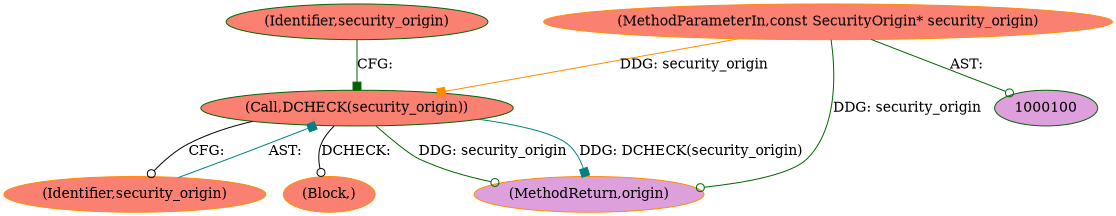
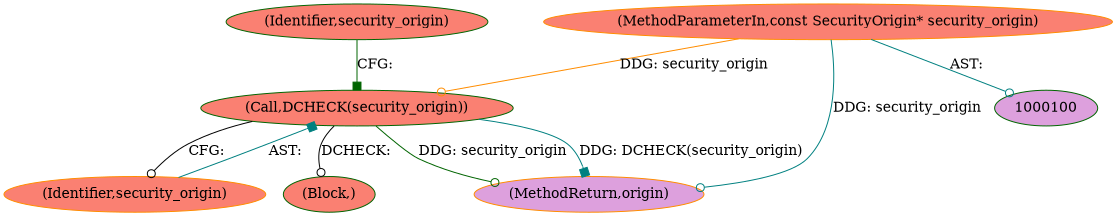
(592, 65) -> (592, 65)
(938, 65) -> (938, 65)
(813, 152) -> (813, 152)
(329, 194) -> (329, 194)
